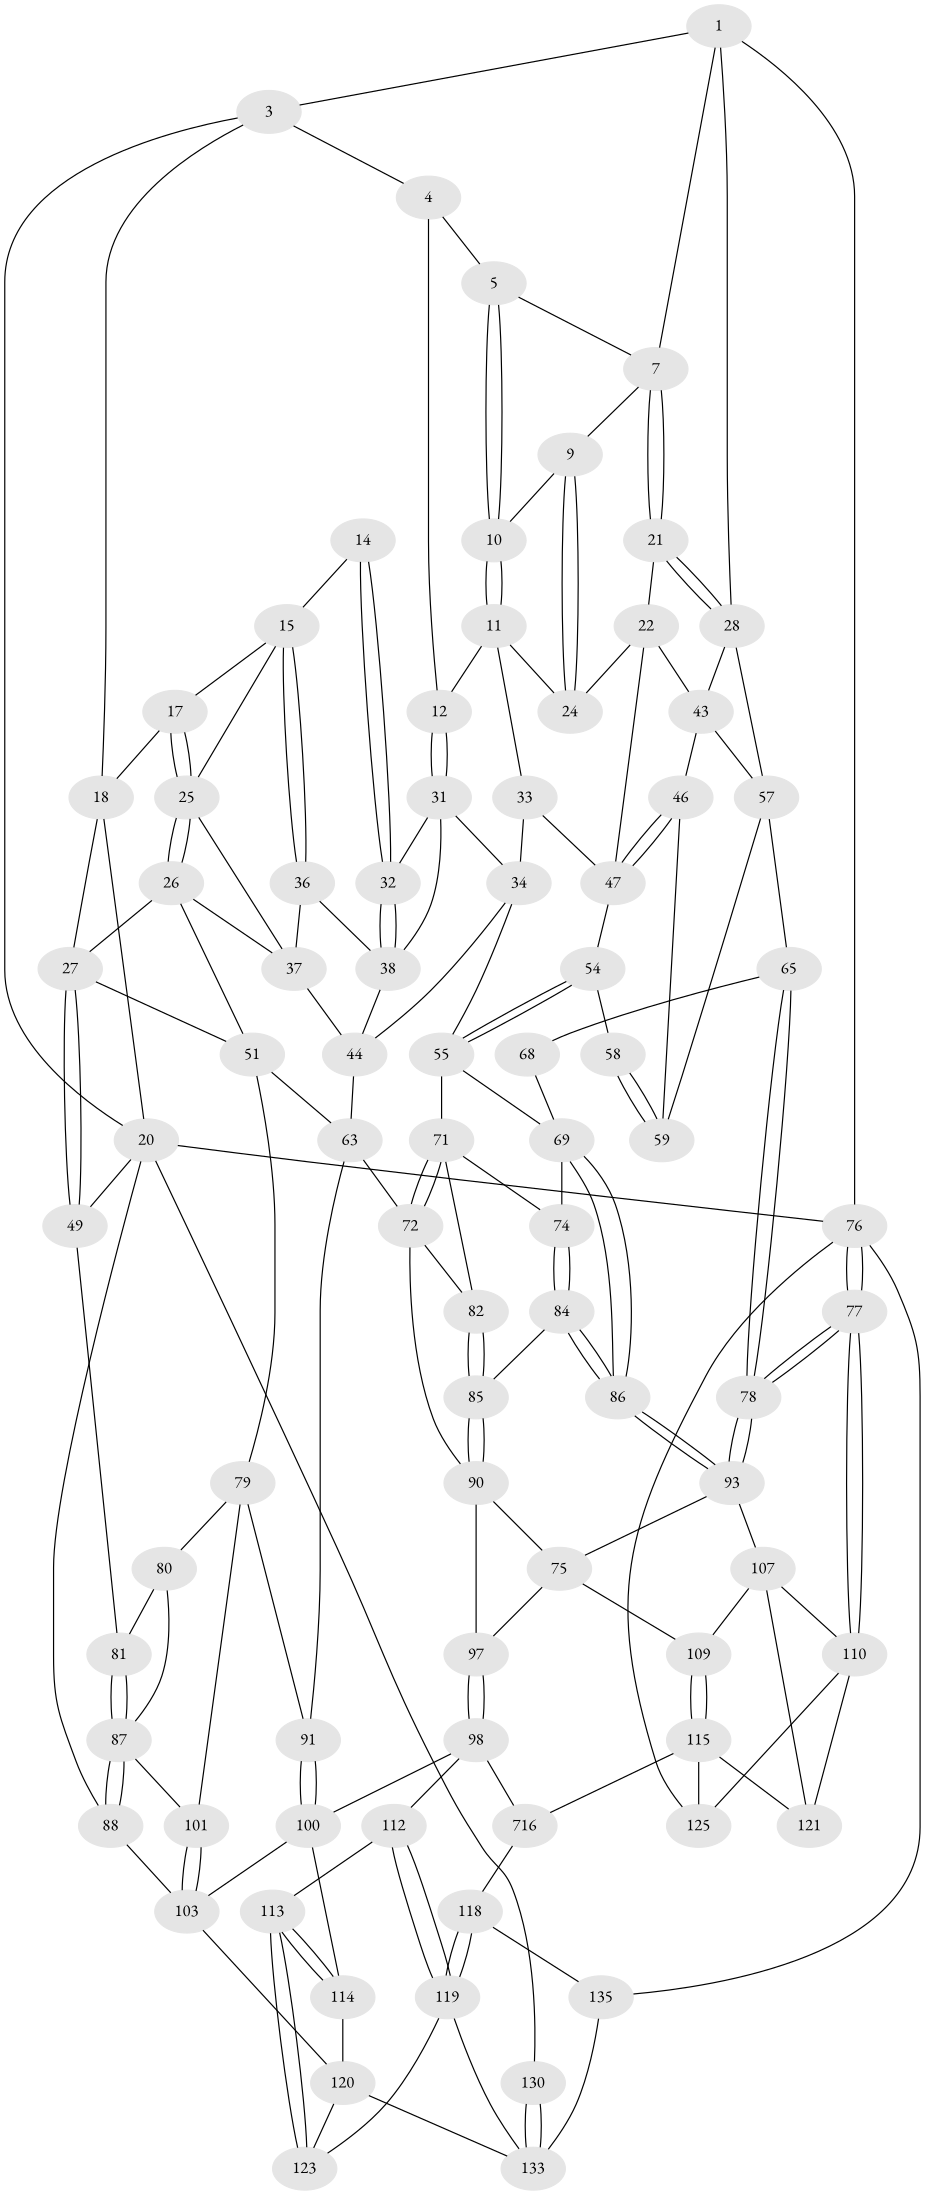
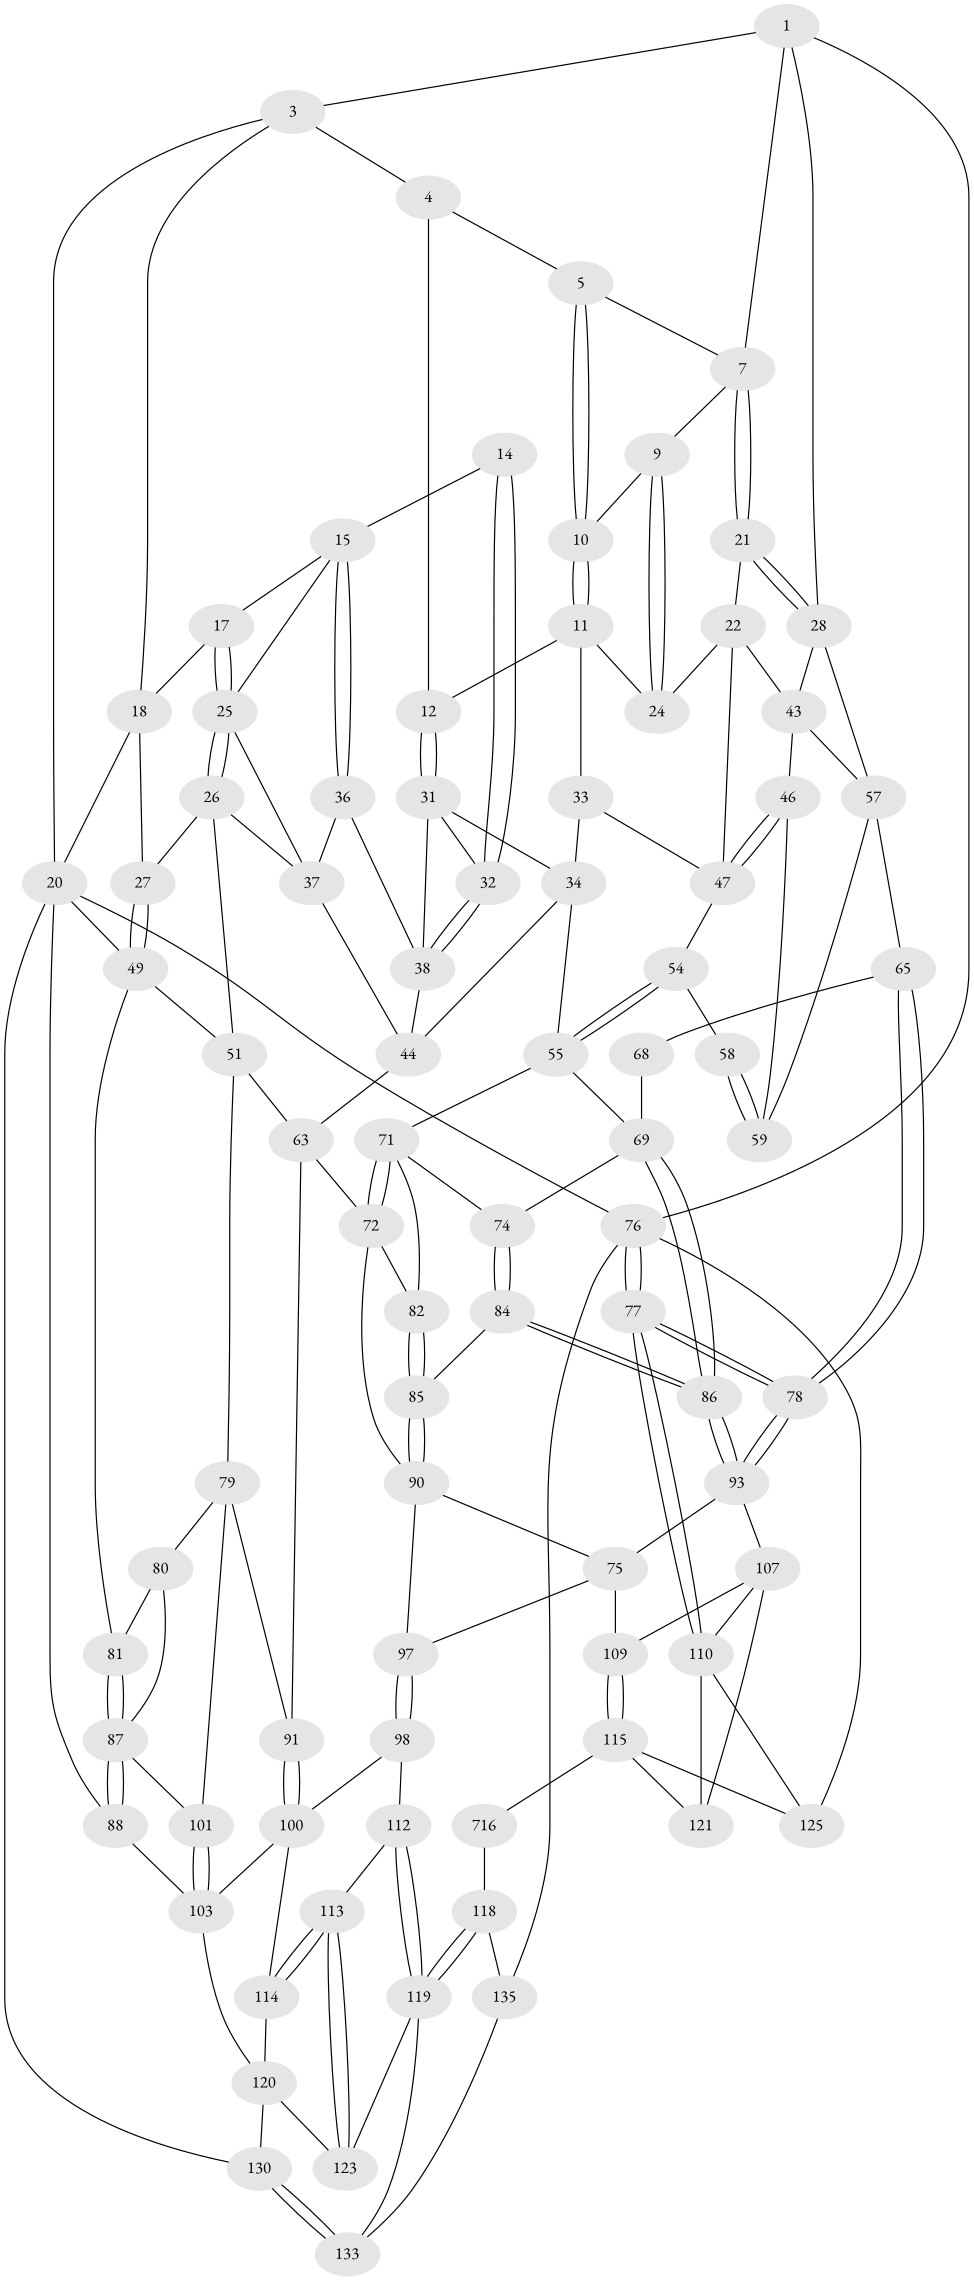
(161, 1012) -> (185, 1012)
(501, 1783) -> none
(438, 2126) -> (262, 2126)
